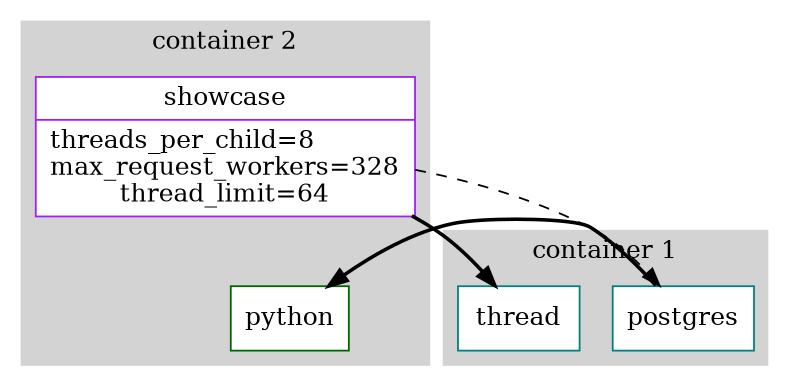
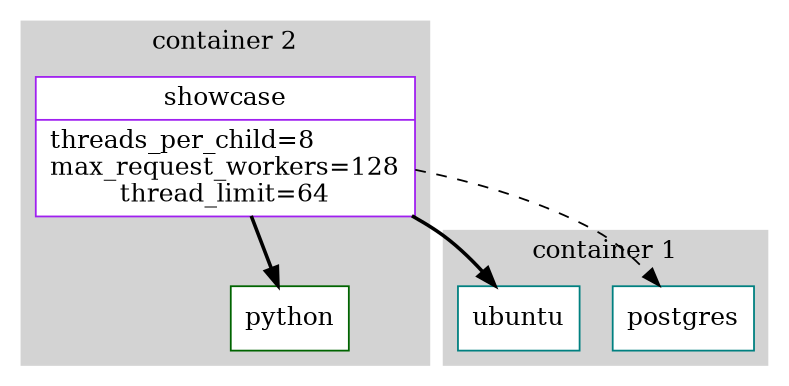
(225, 167) -> (225, 167)
(505, 219) -> (261, 242)
(519, 318) -> (519, 318)
